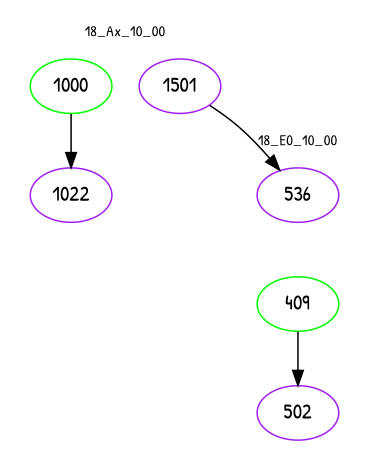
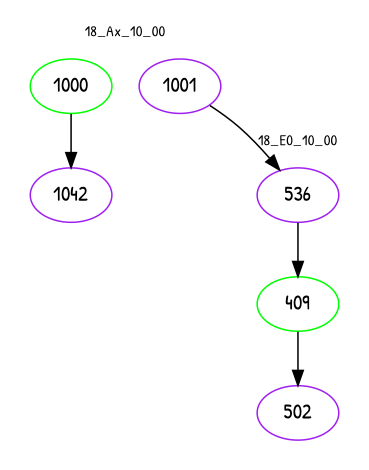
(180, 86) -> (180, 86)
(71, 195) -> (71, 195)
none -> (298, 242)
